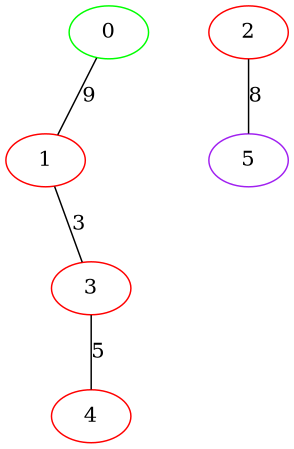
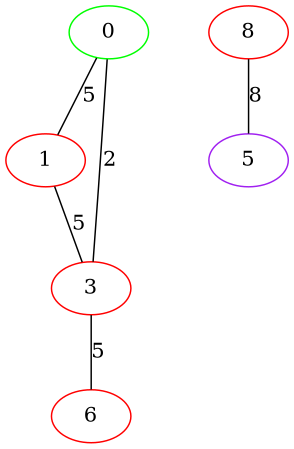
(249, 32) -> (249, 32)
(90, 96) -> (90, 96)
none -> (100, 161)
(79, 224) -> (79, 224)
(91, 416) -> (91, 416)
